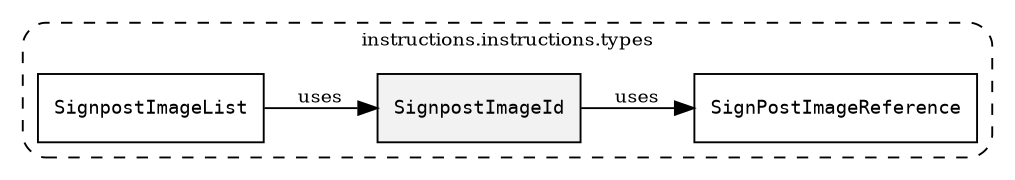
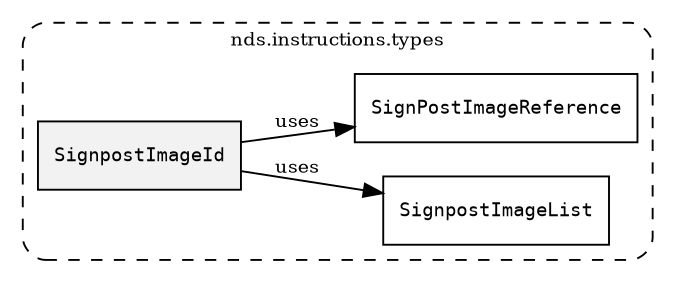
(508, 41) -> (338, 41)
(311, 108) -> (303, 181)
